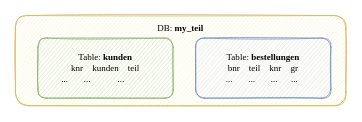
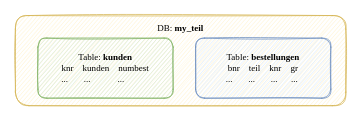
(105, 68) -> (105, 68)
